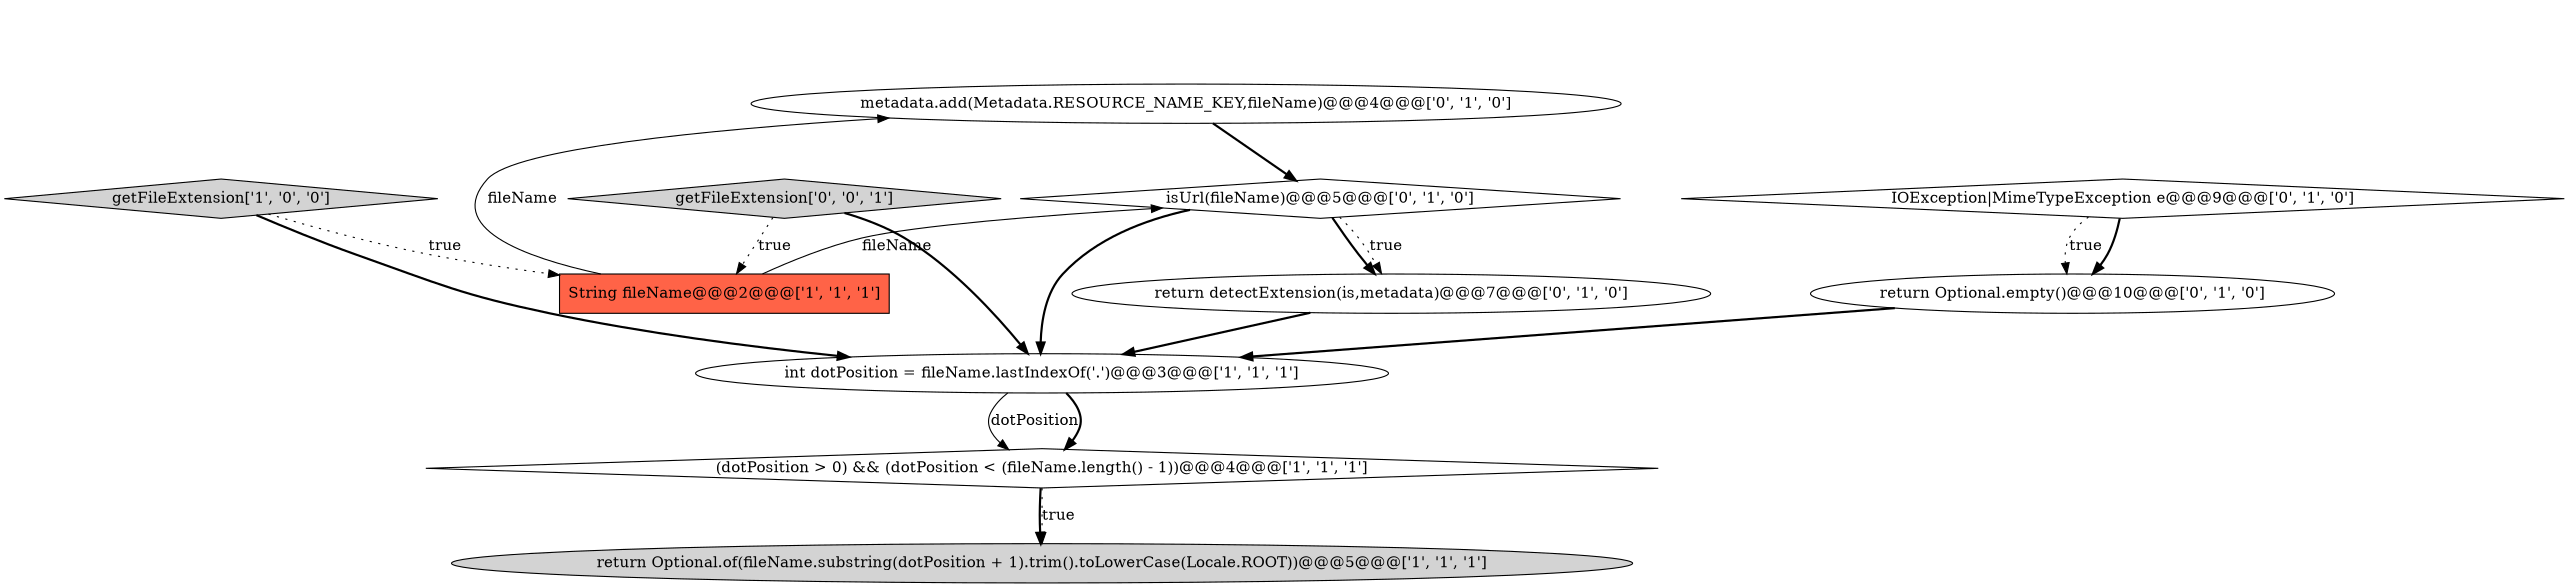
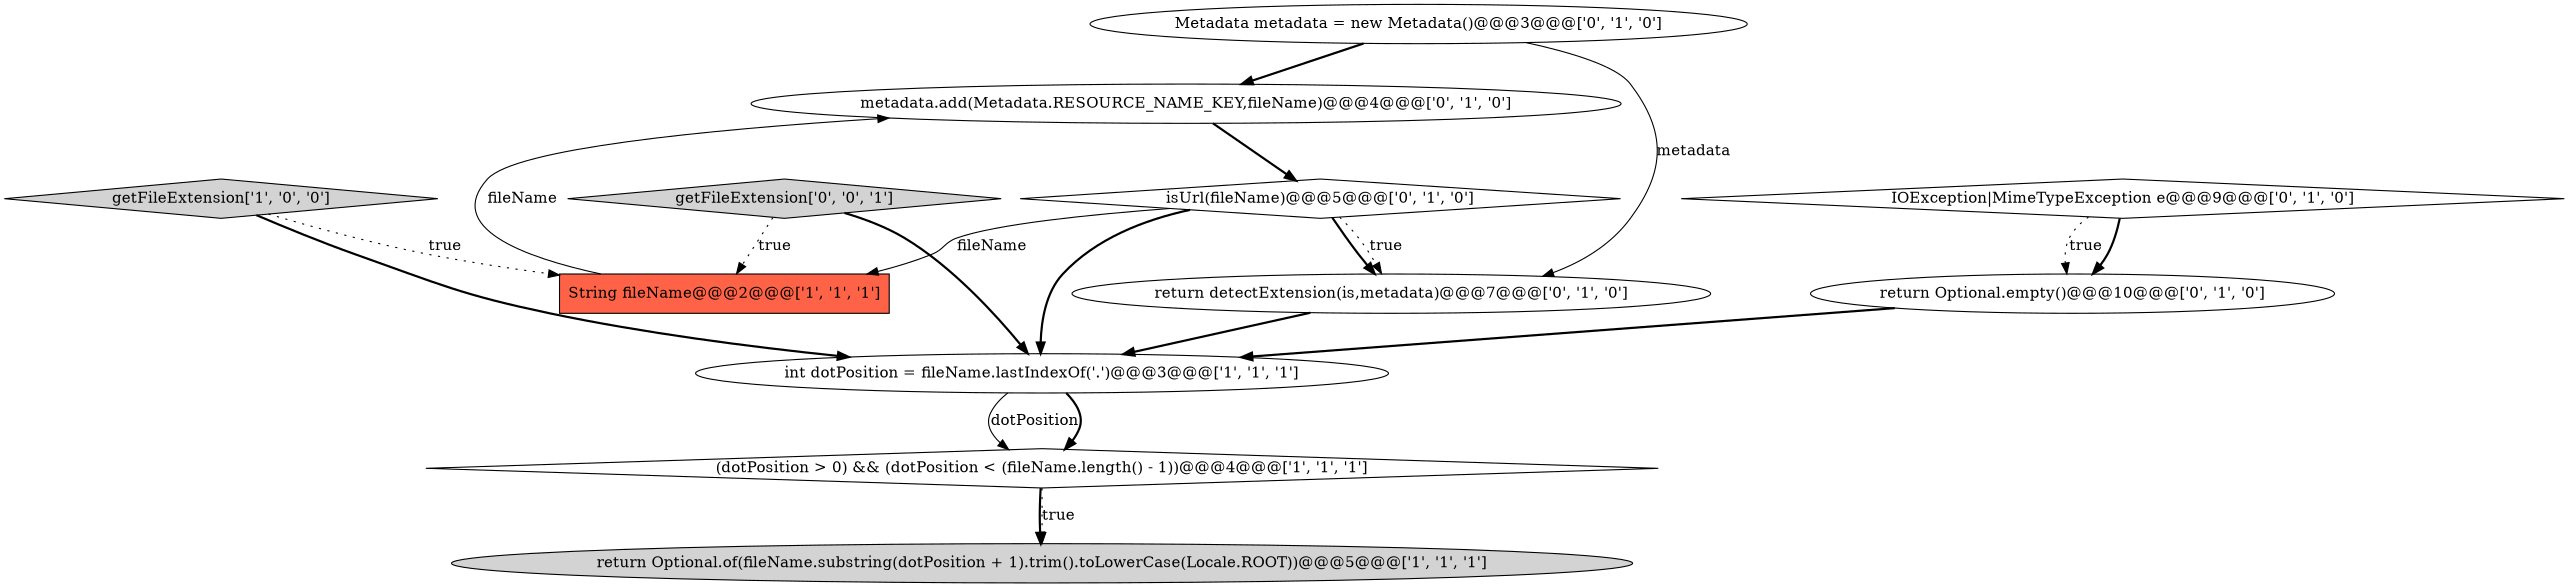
none -> (1419, 24)
(954, 224) -> (1020, 224)
